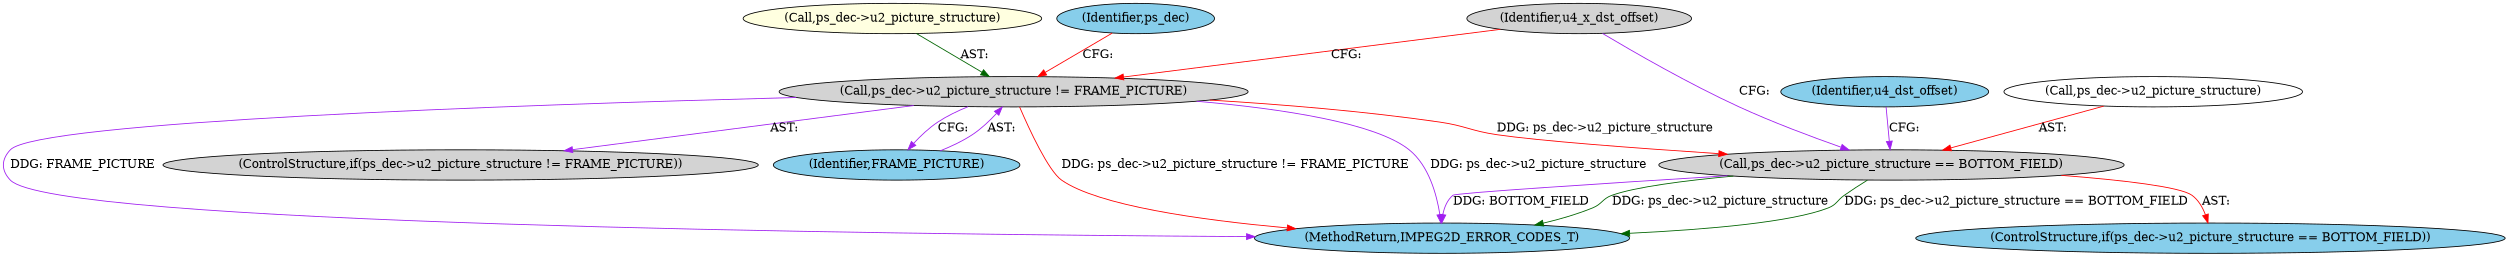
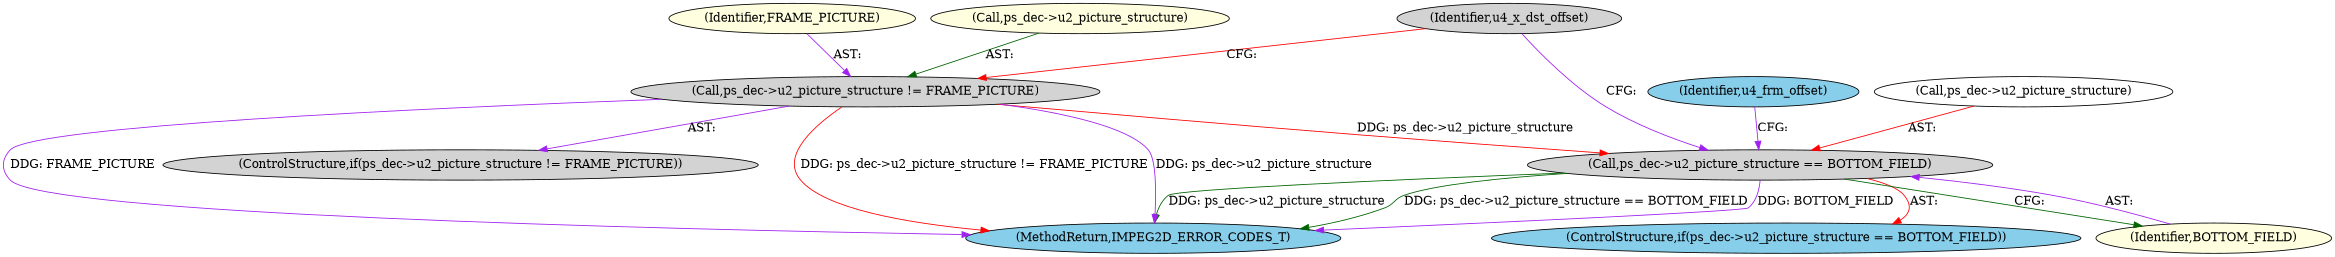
(1136, 19) -> none
(1885, 92) -> (1753, 92)
(939, 122) -> none
(897, 165) -> (792, 19)
none -> (2214, 238)
